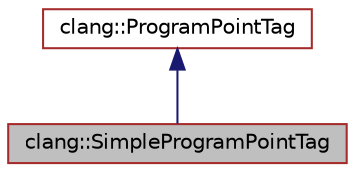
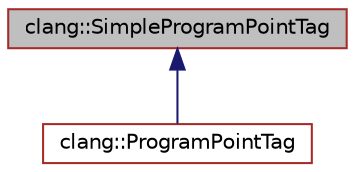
(177, 97) -> (177, 97)
